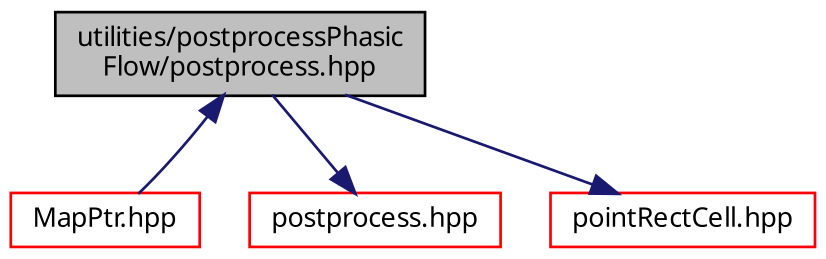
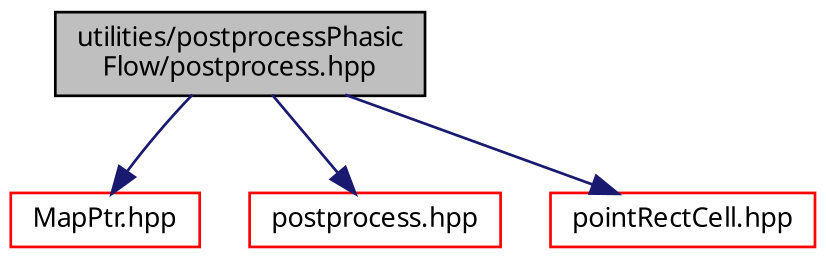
(174, 156) -> (159, 132)
